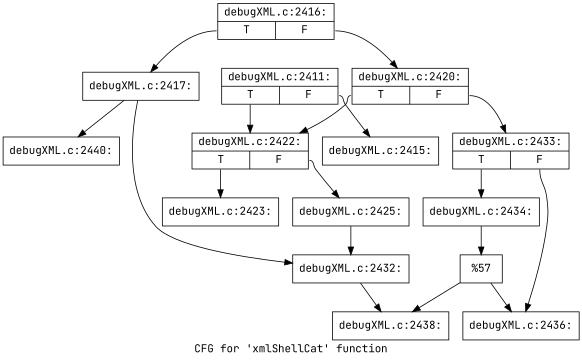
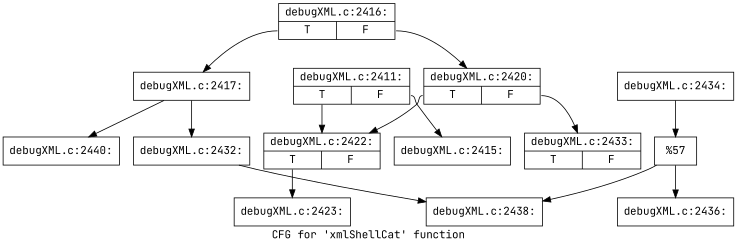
(481, 180) -> none
(351, 212) -> none
(545, 237) -> none
